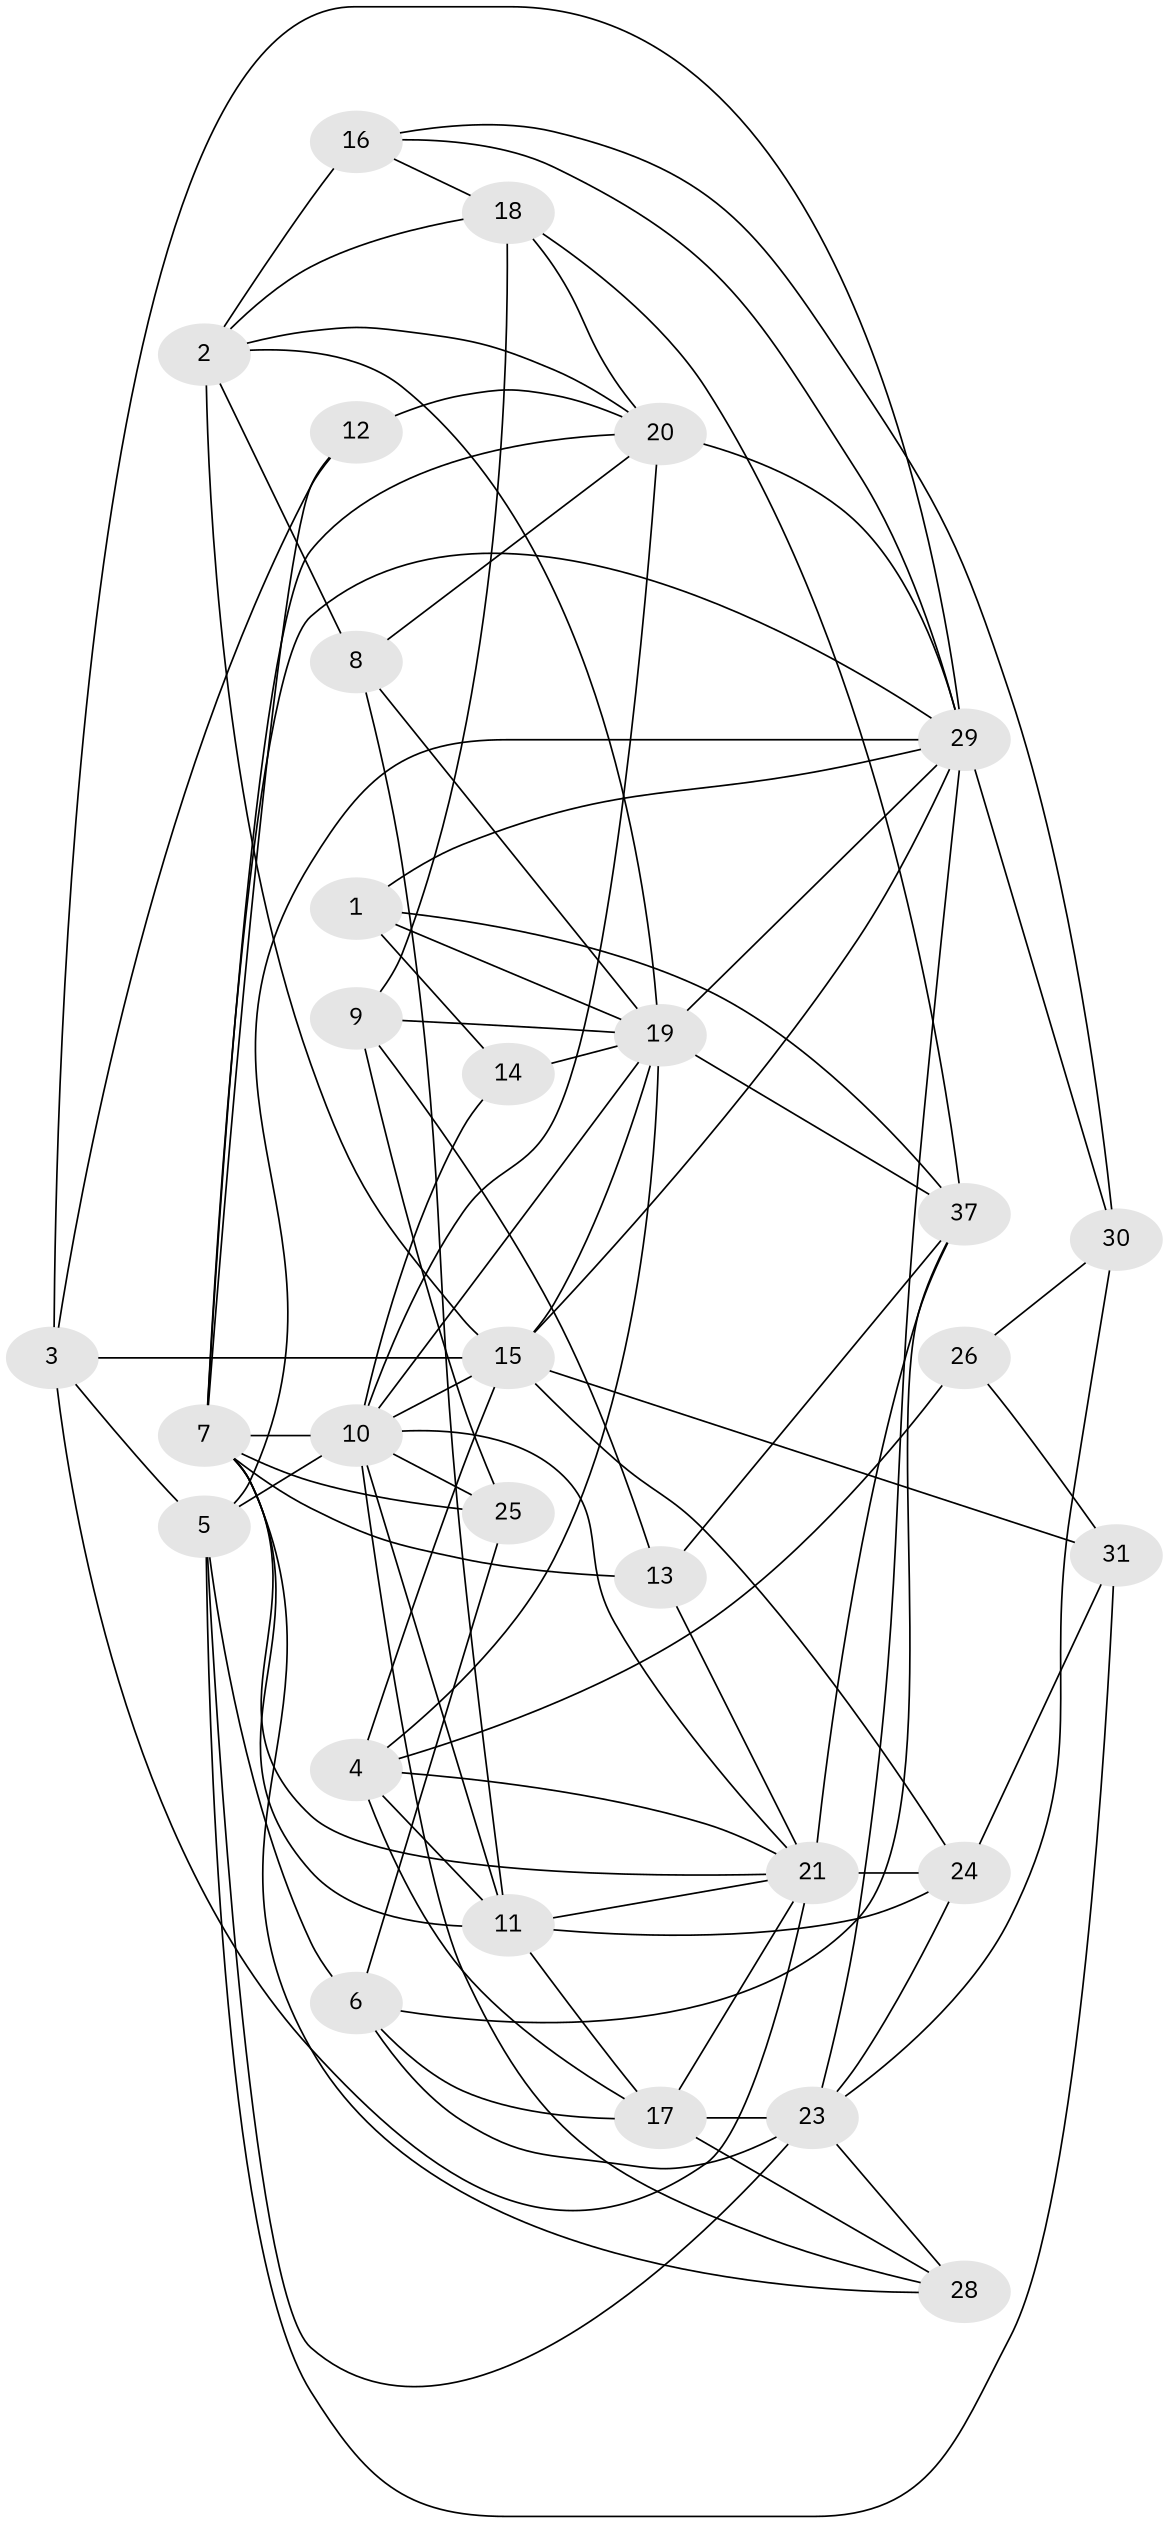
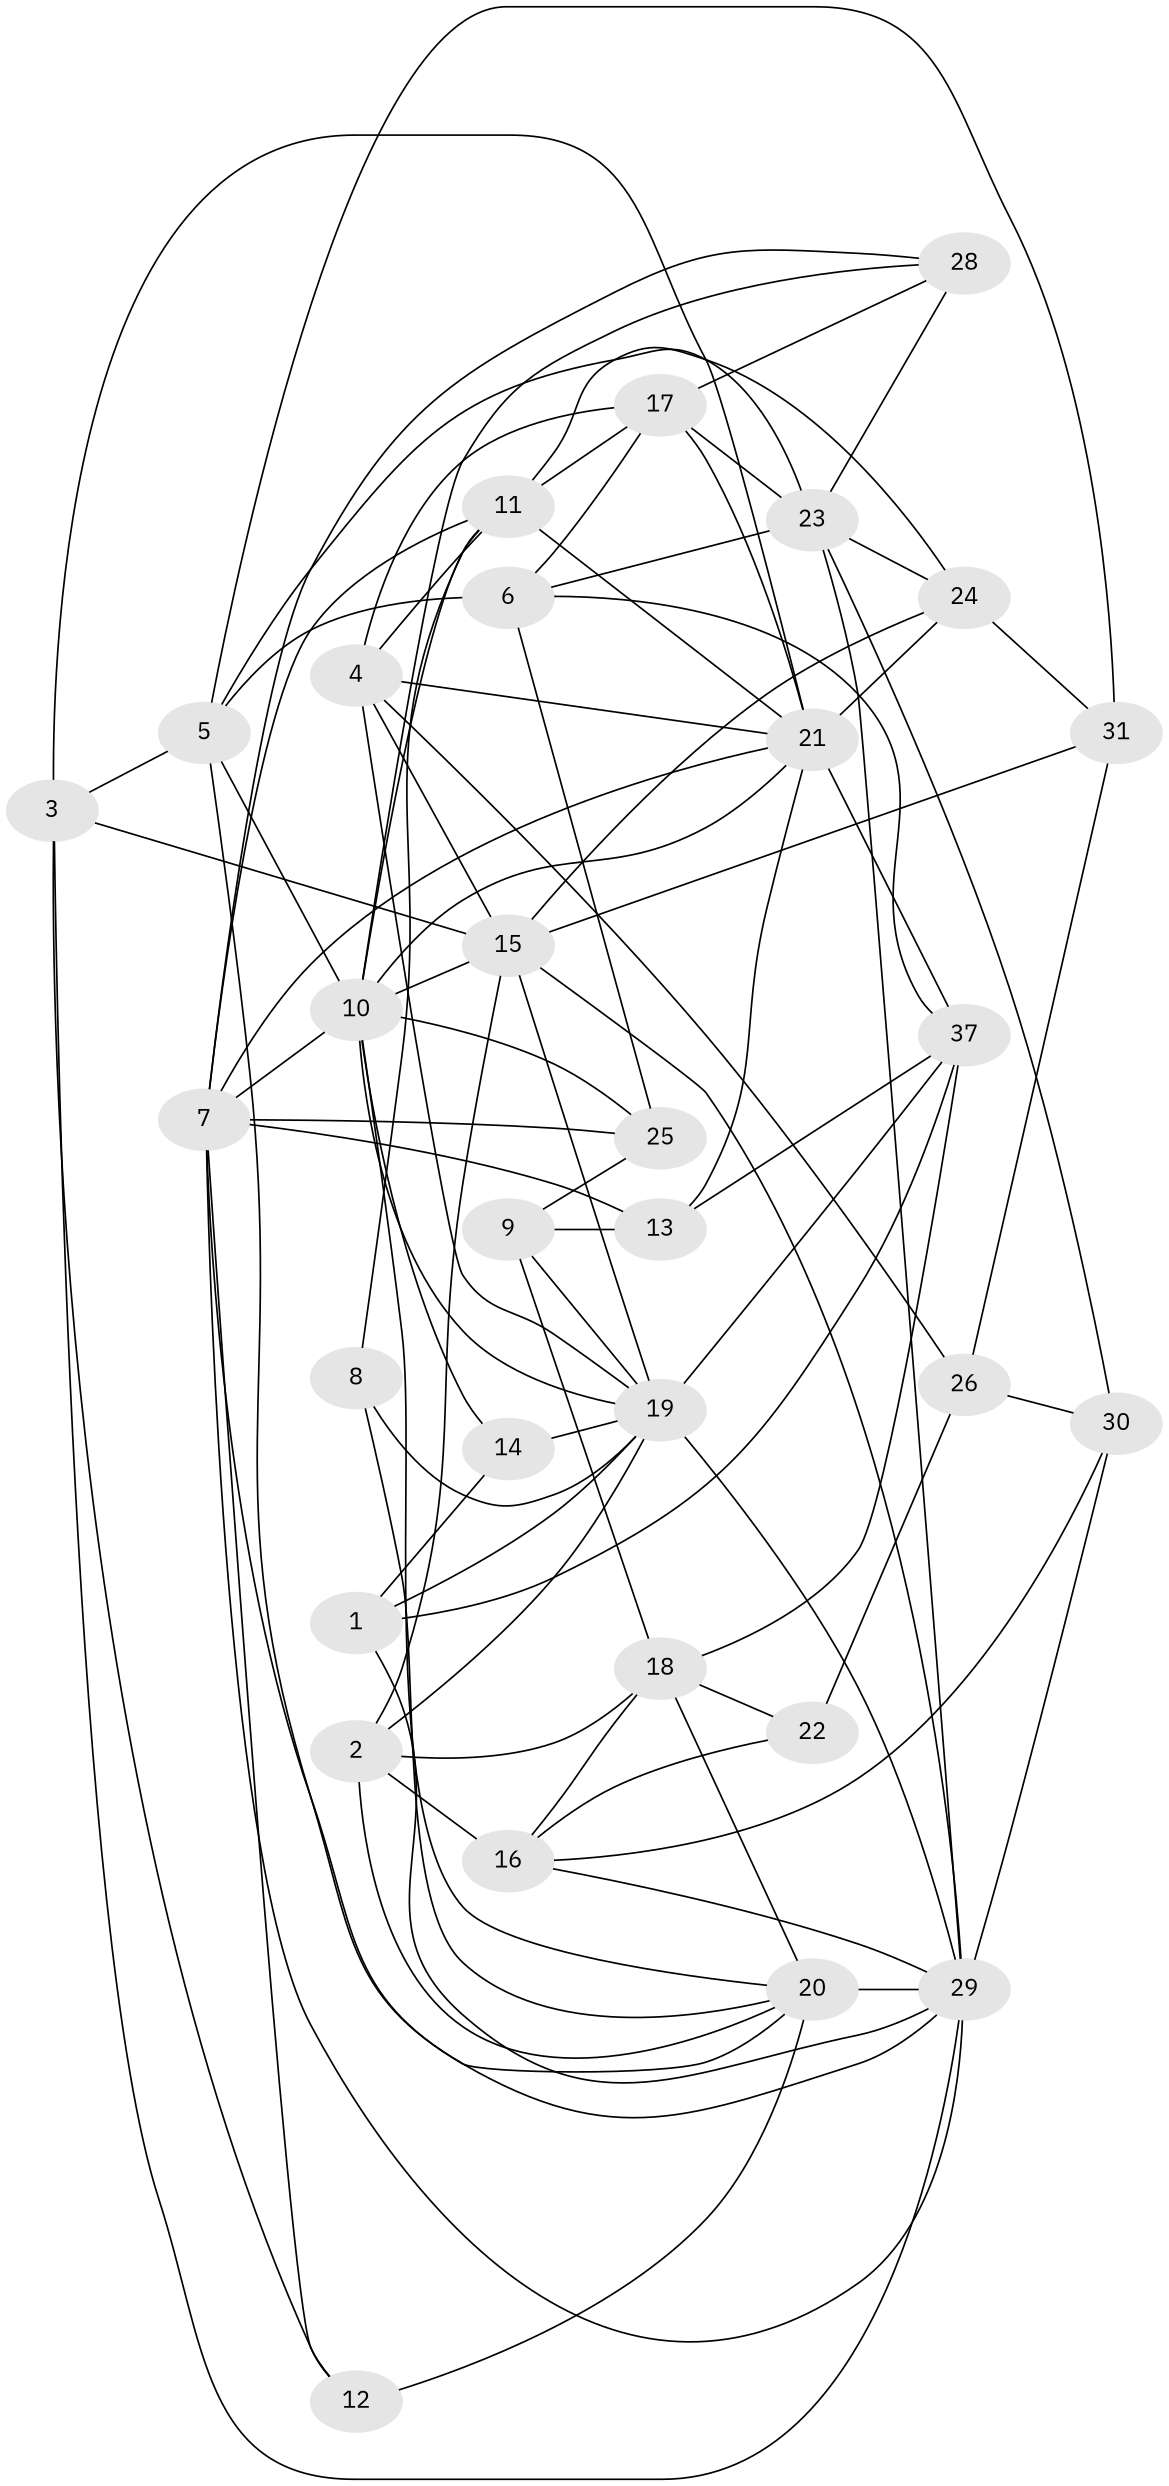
(280, 509) -> none
none -> (812, 1733)
